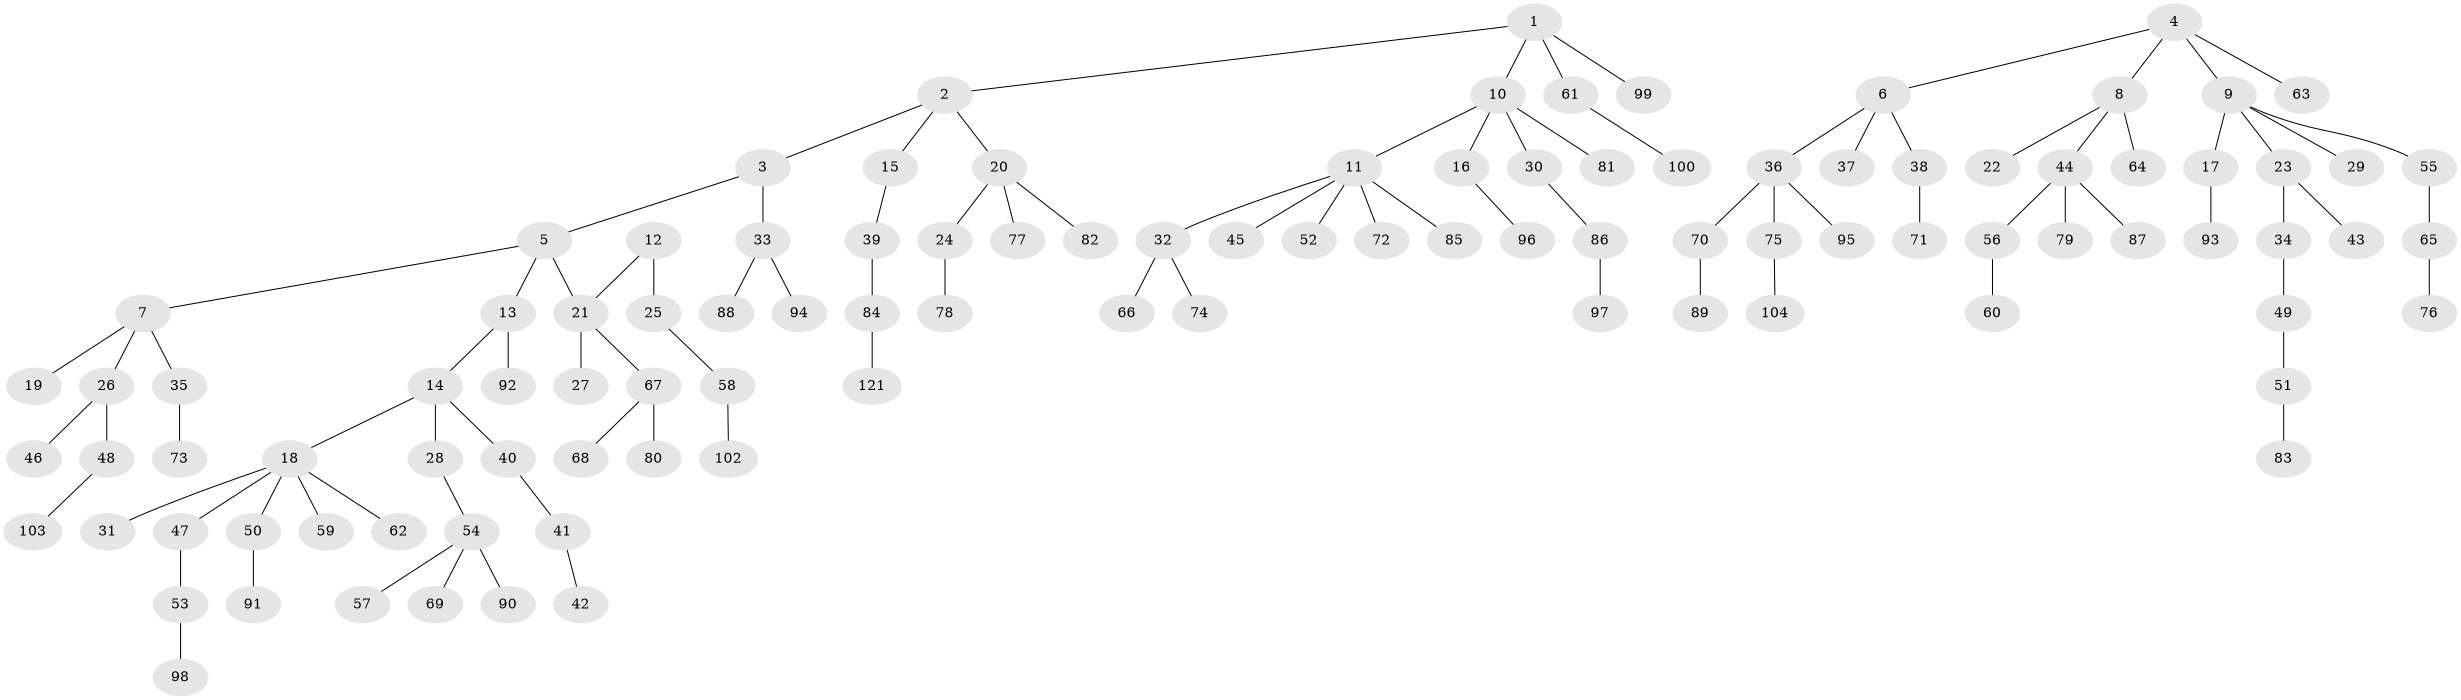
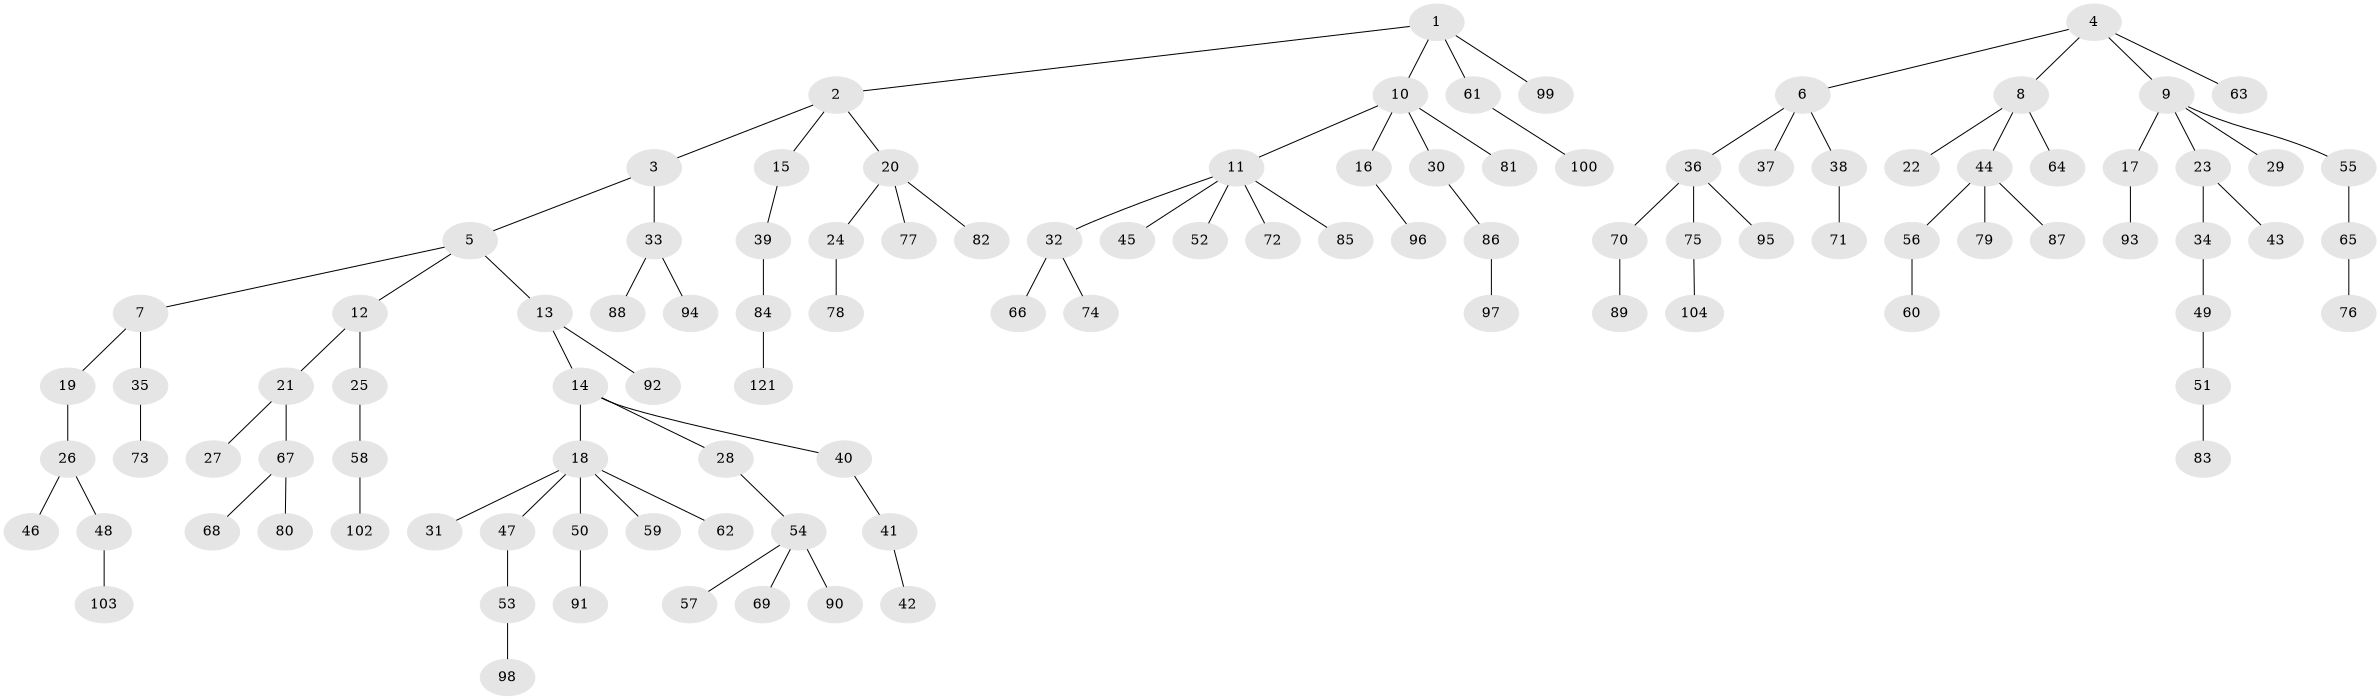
(563, 277) -> (415, 277)
(125, 350) -> (68, 423)
